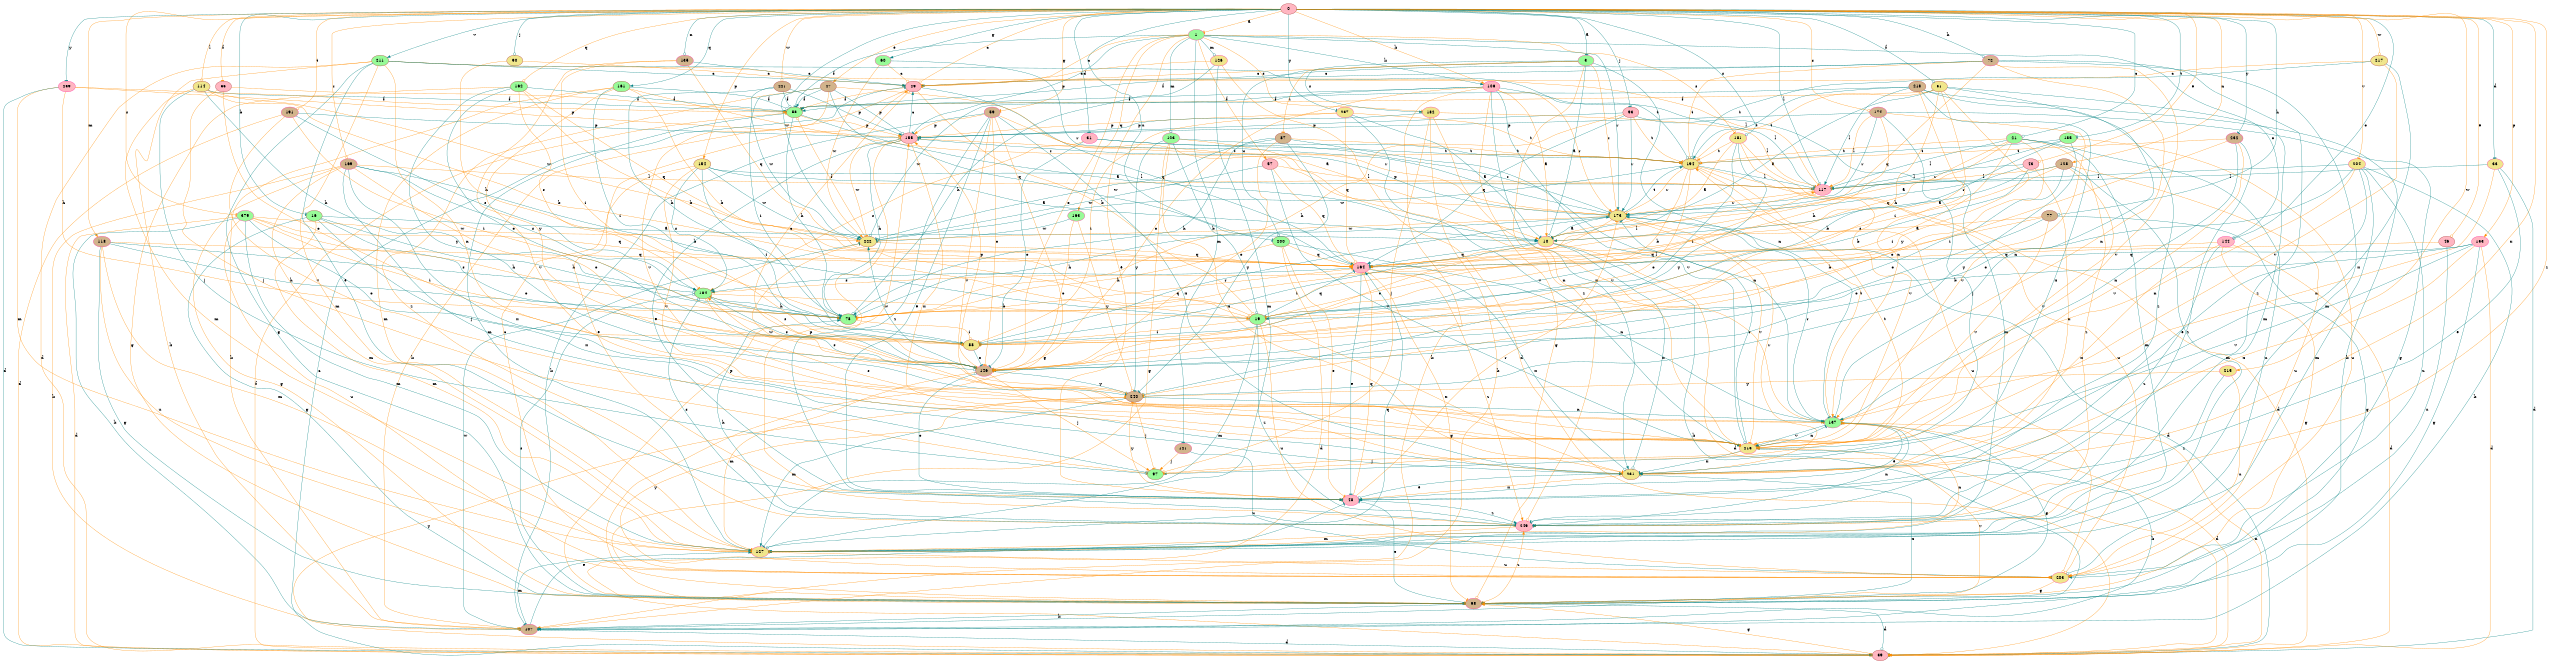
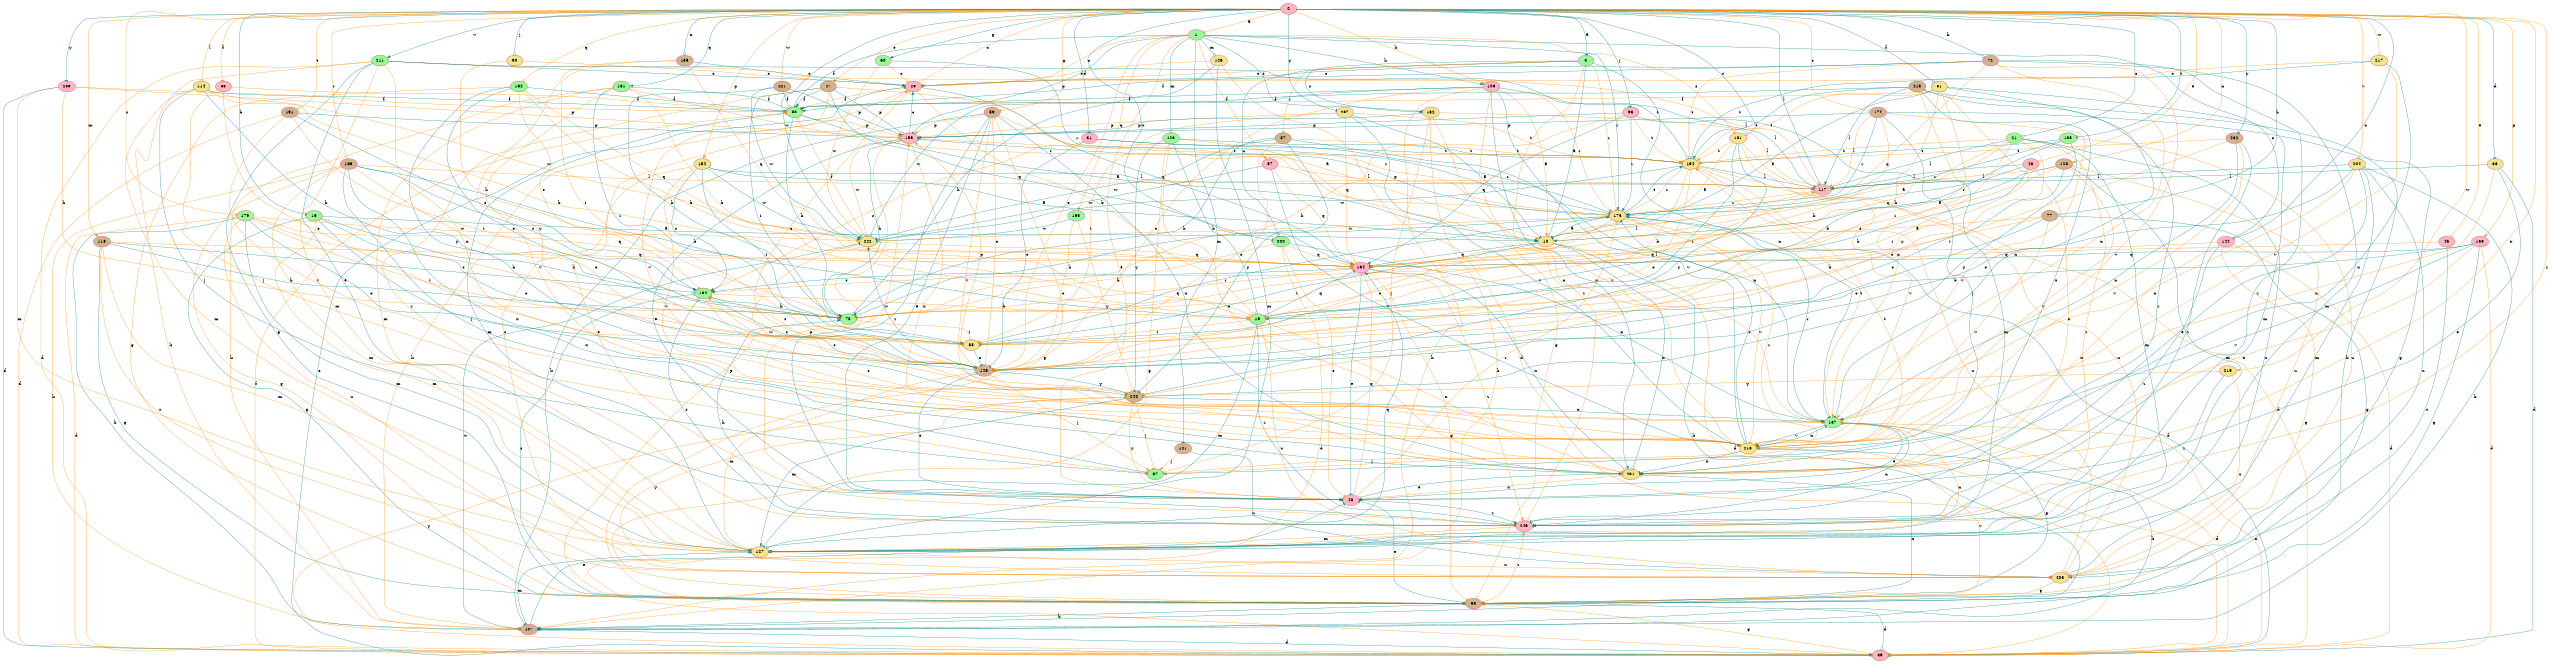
(1298, 105) -> (1298, 105)
(245, 216) -> (245, 216)
